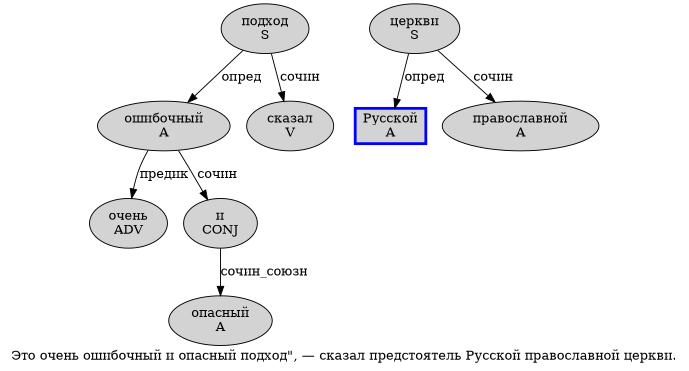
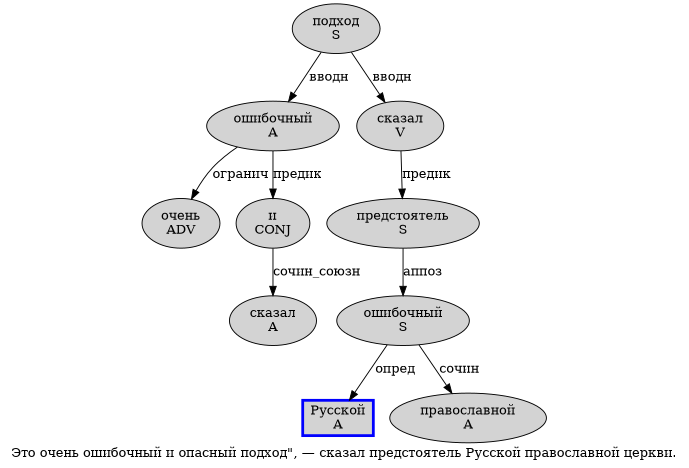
(415, 29) -> (403, 321)
(241, 77) -> (329, 77)
(300, 77) -> (392, 77)
(164, 175) -> (241, 175)
(217, 175) -> (298, 175)
none -> (403, 223)
(220, 321) -> (273, 321)
